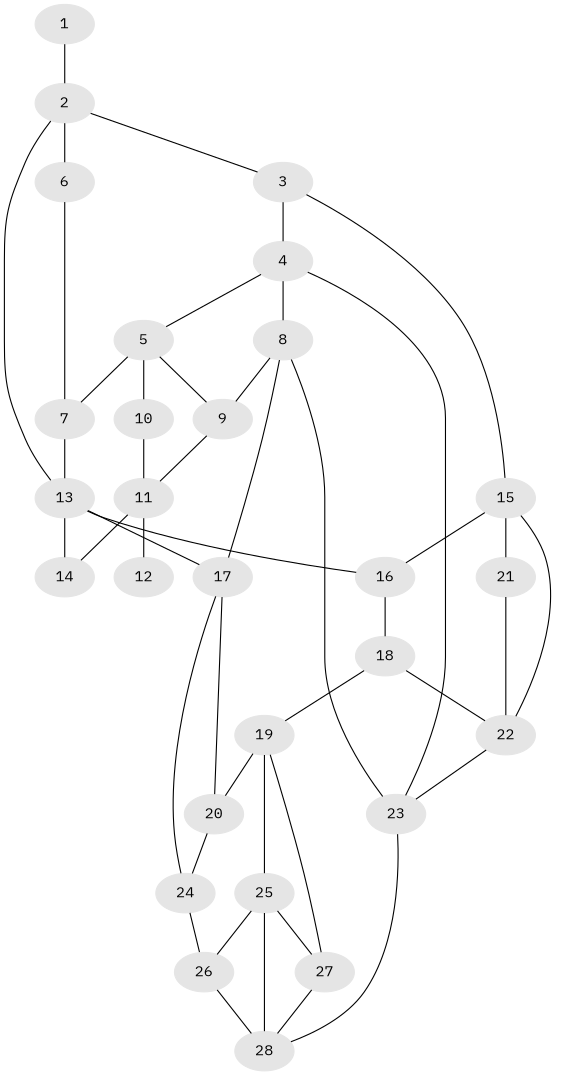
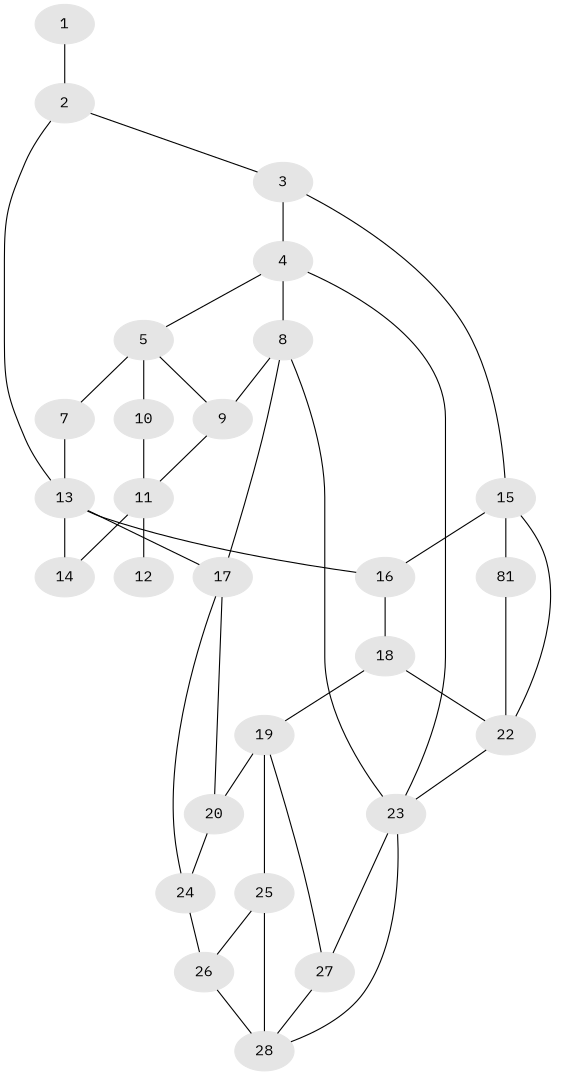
(65, 182) -> none
(506, 577) -> (506, 577)
(295, 933) -> (360, 893)
